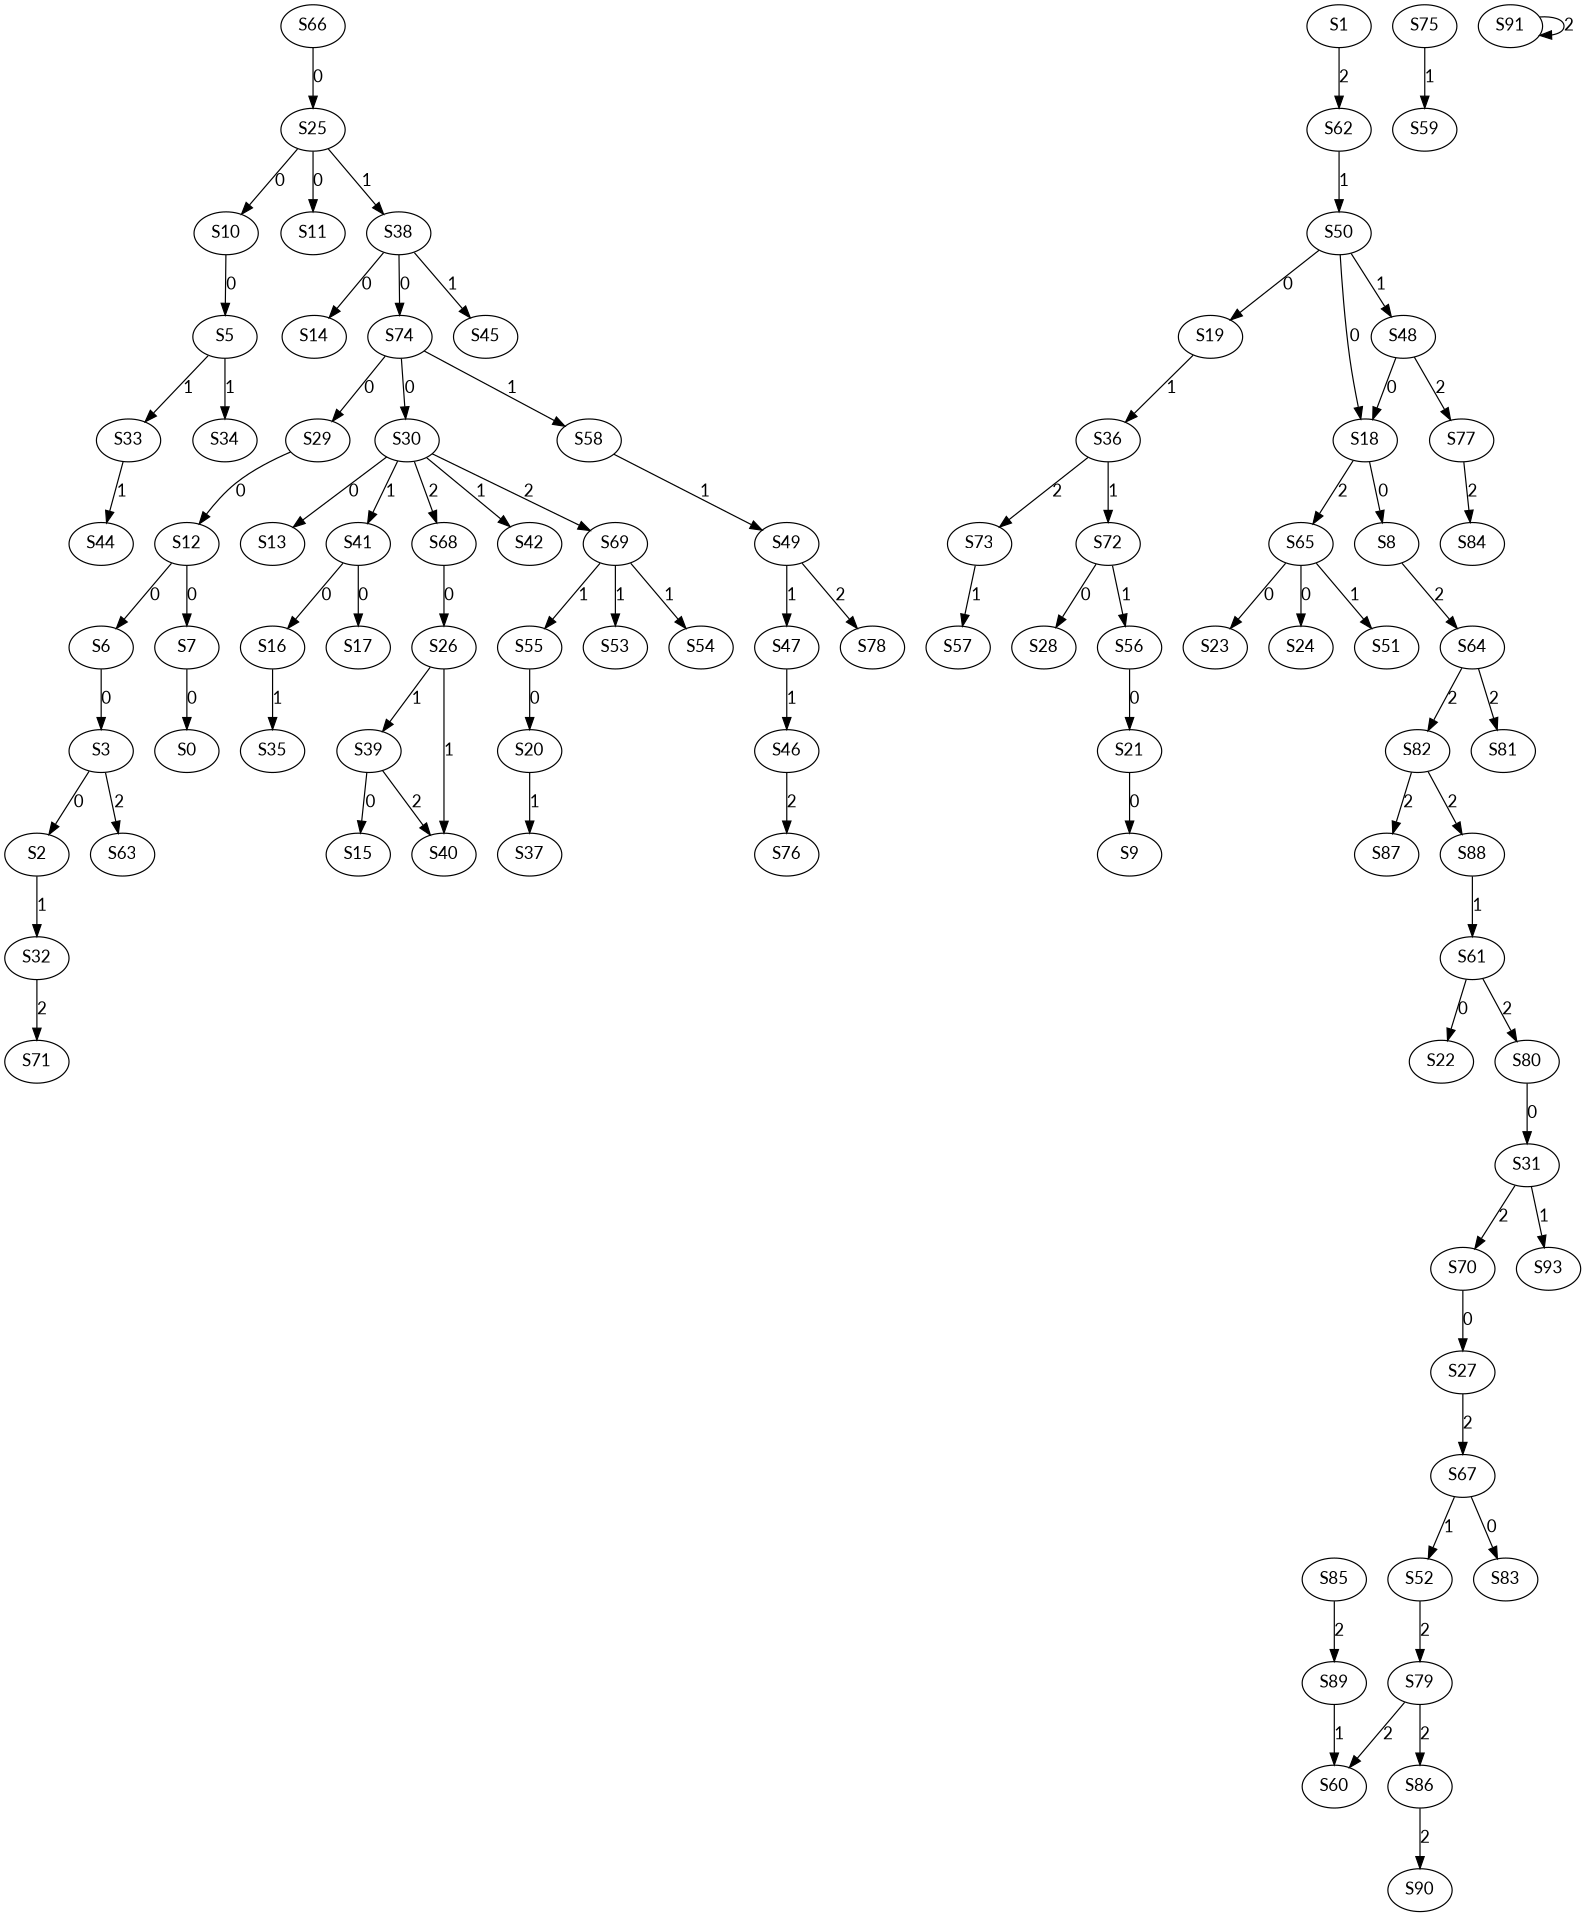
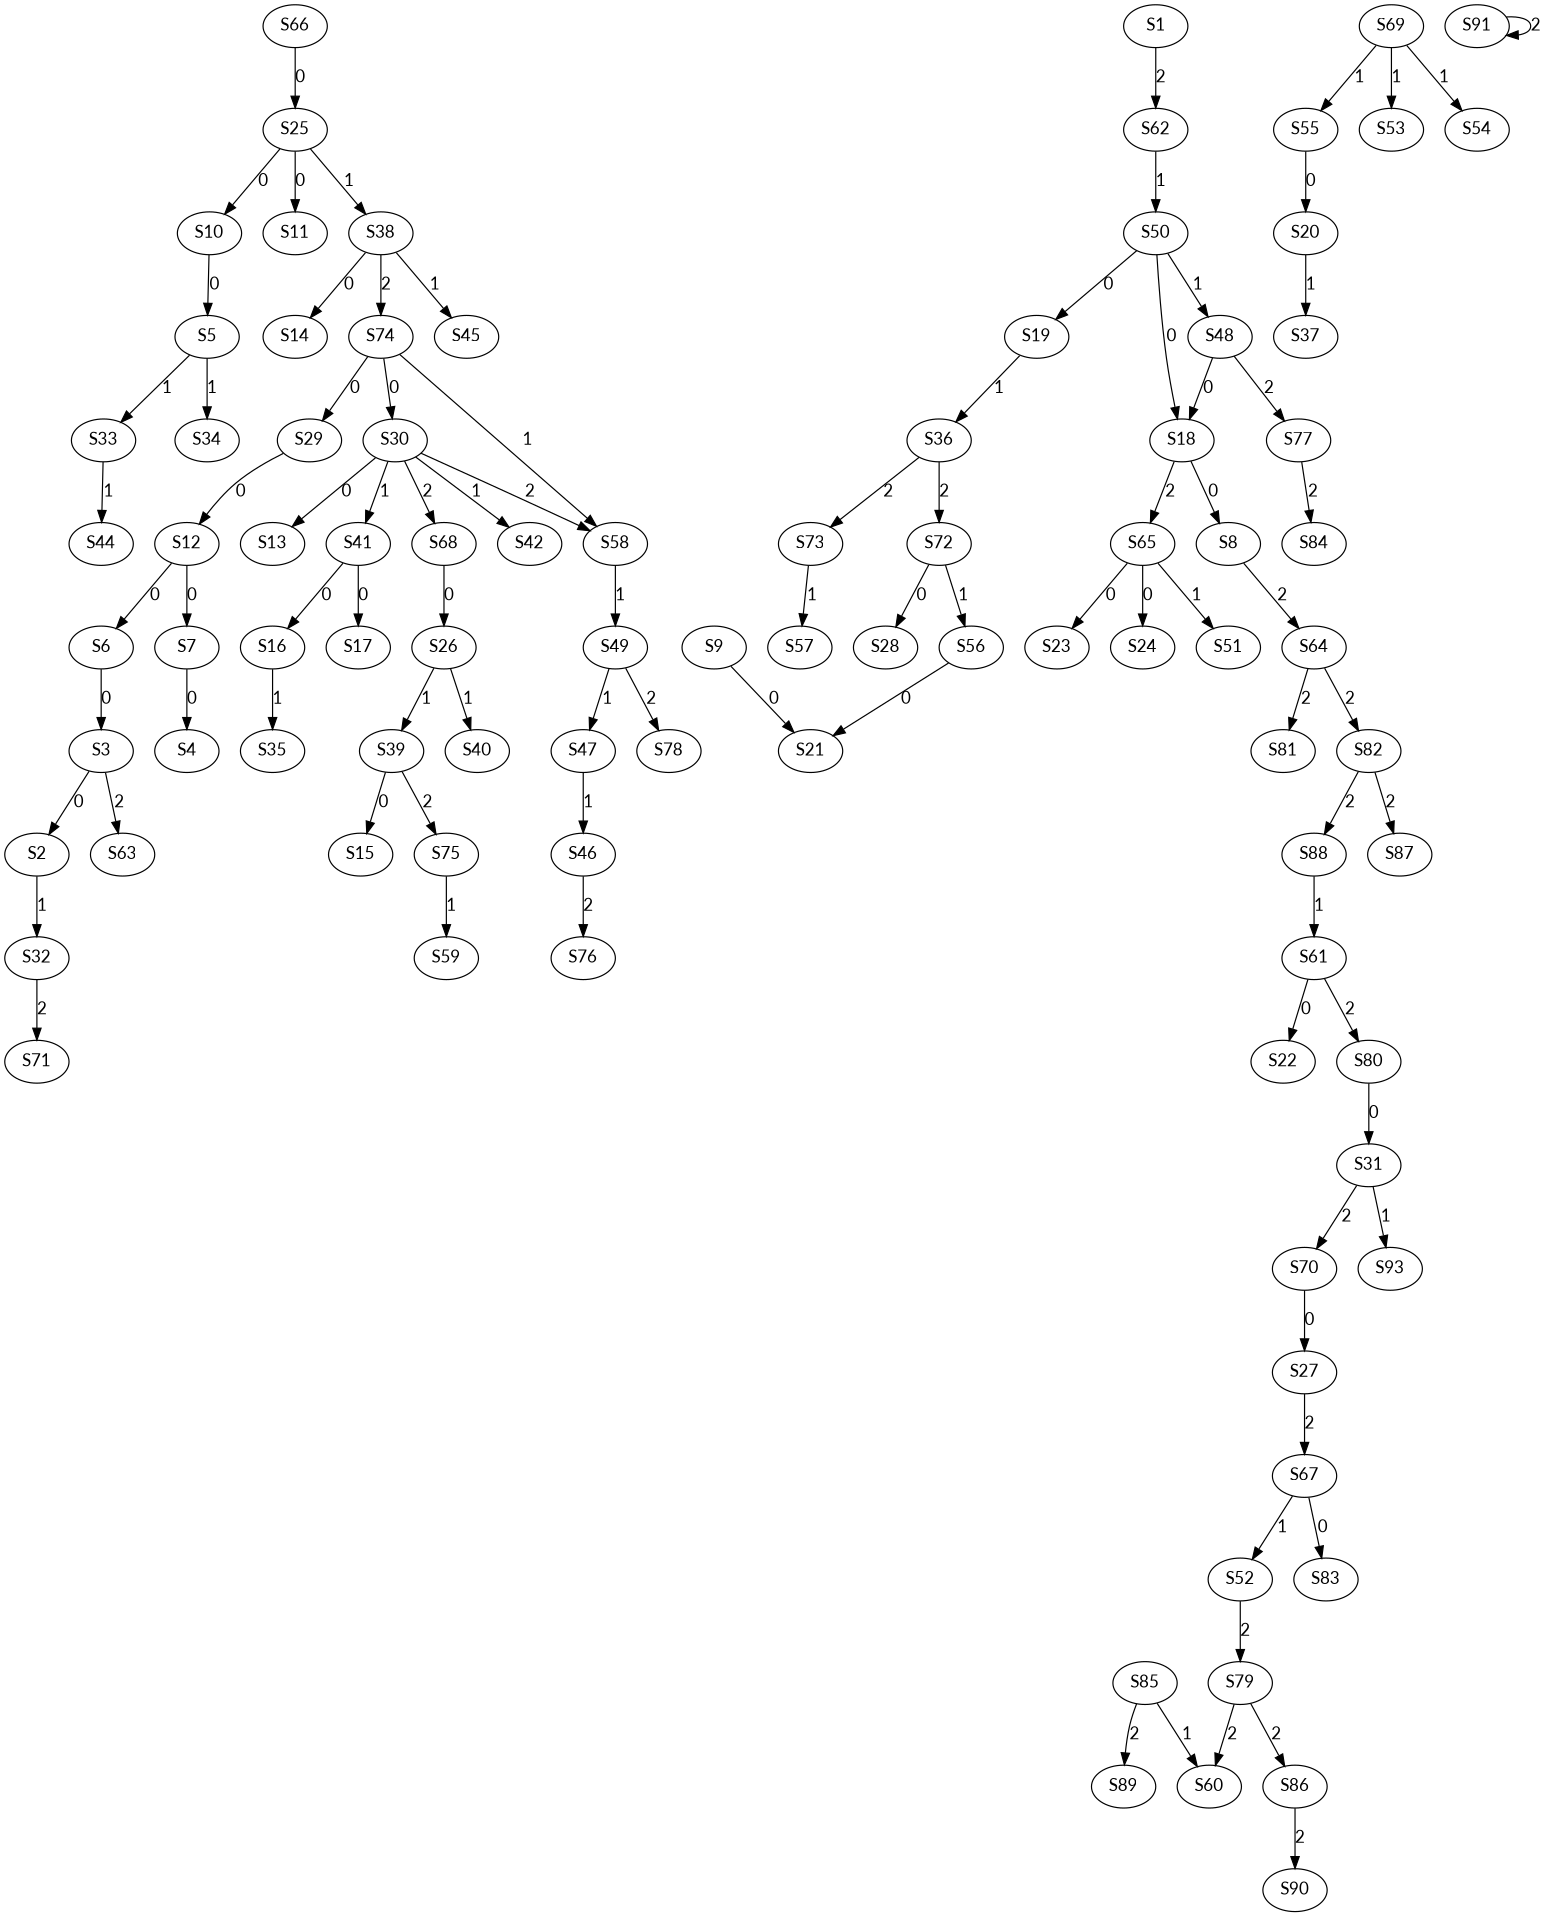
(405, 285) -> (386, 285)
(506, 489) -> (500, 489)
(1114, 492) -> (944, 492)
(187, 751) -> (187, 751)
(1130, 797) -> (758, 695)
(403, 798) -> (416, 798)
(1334, 1729) -> (1174, 1730)
